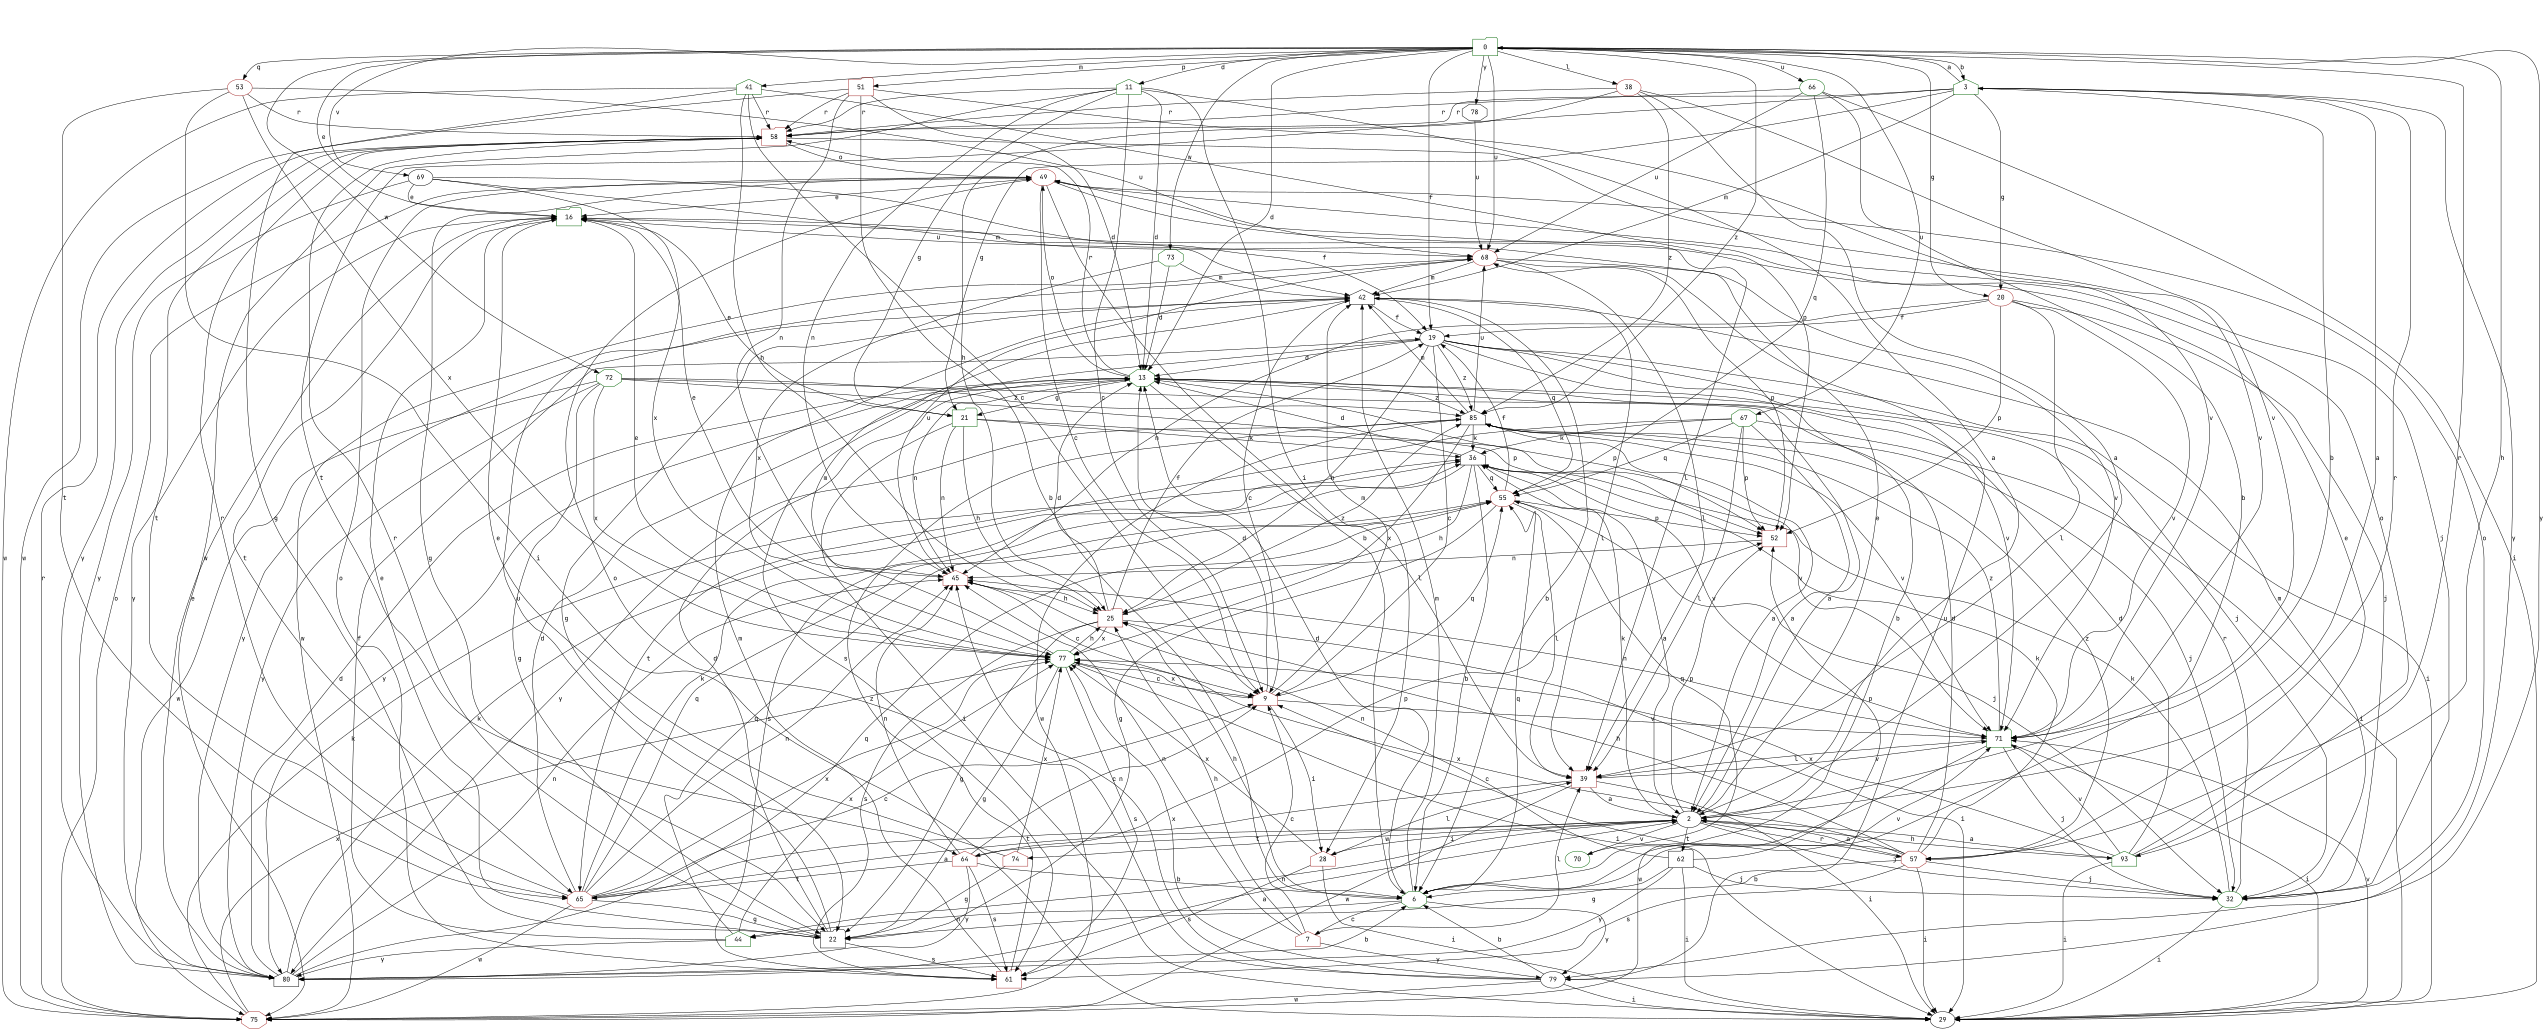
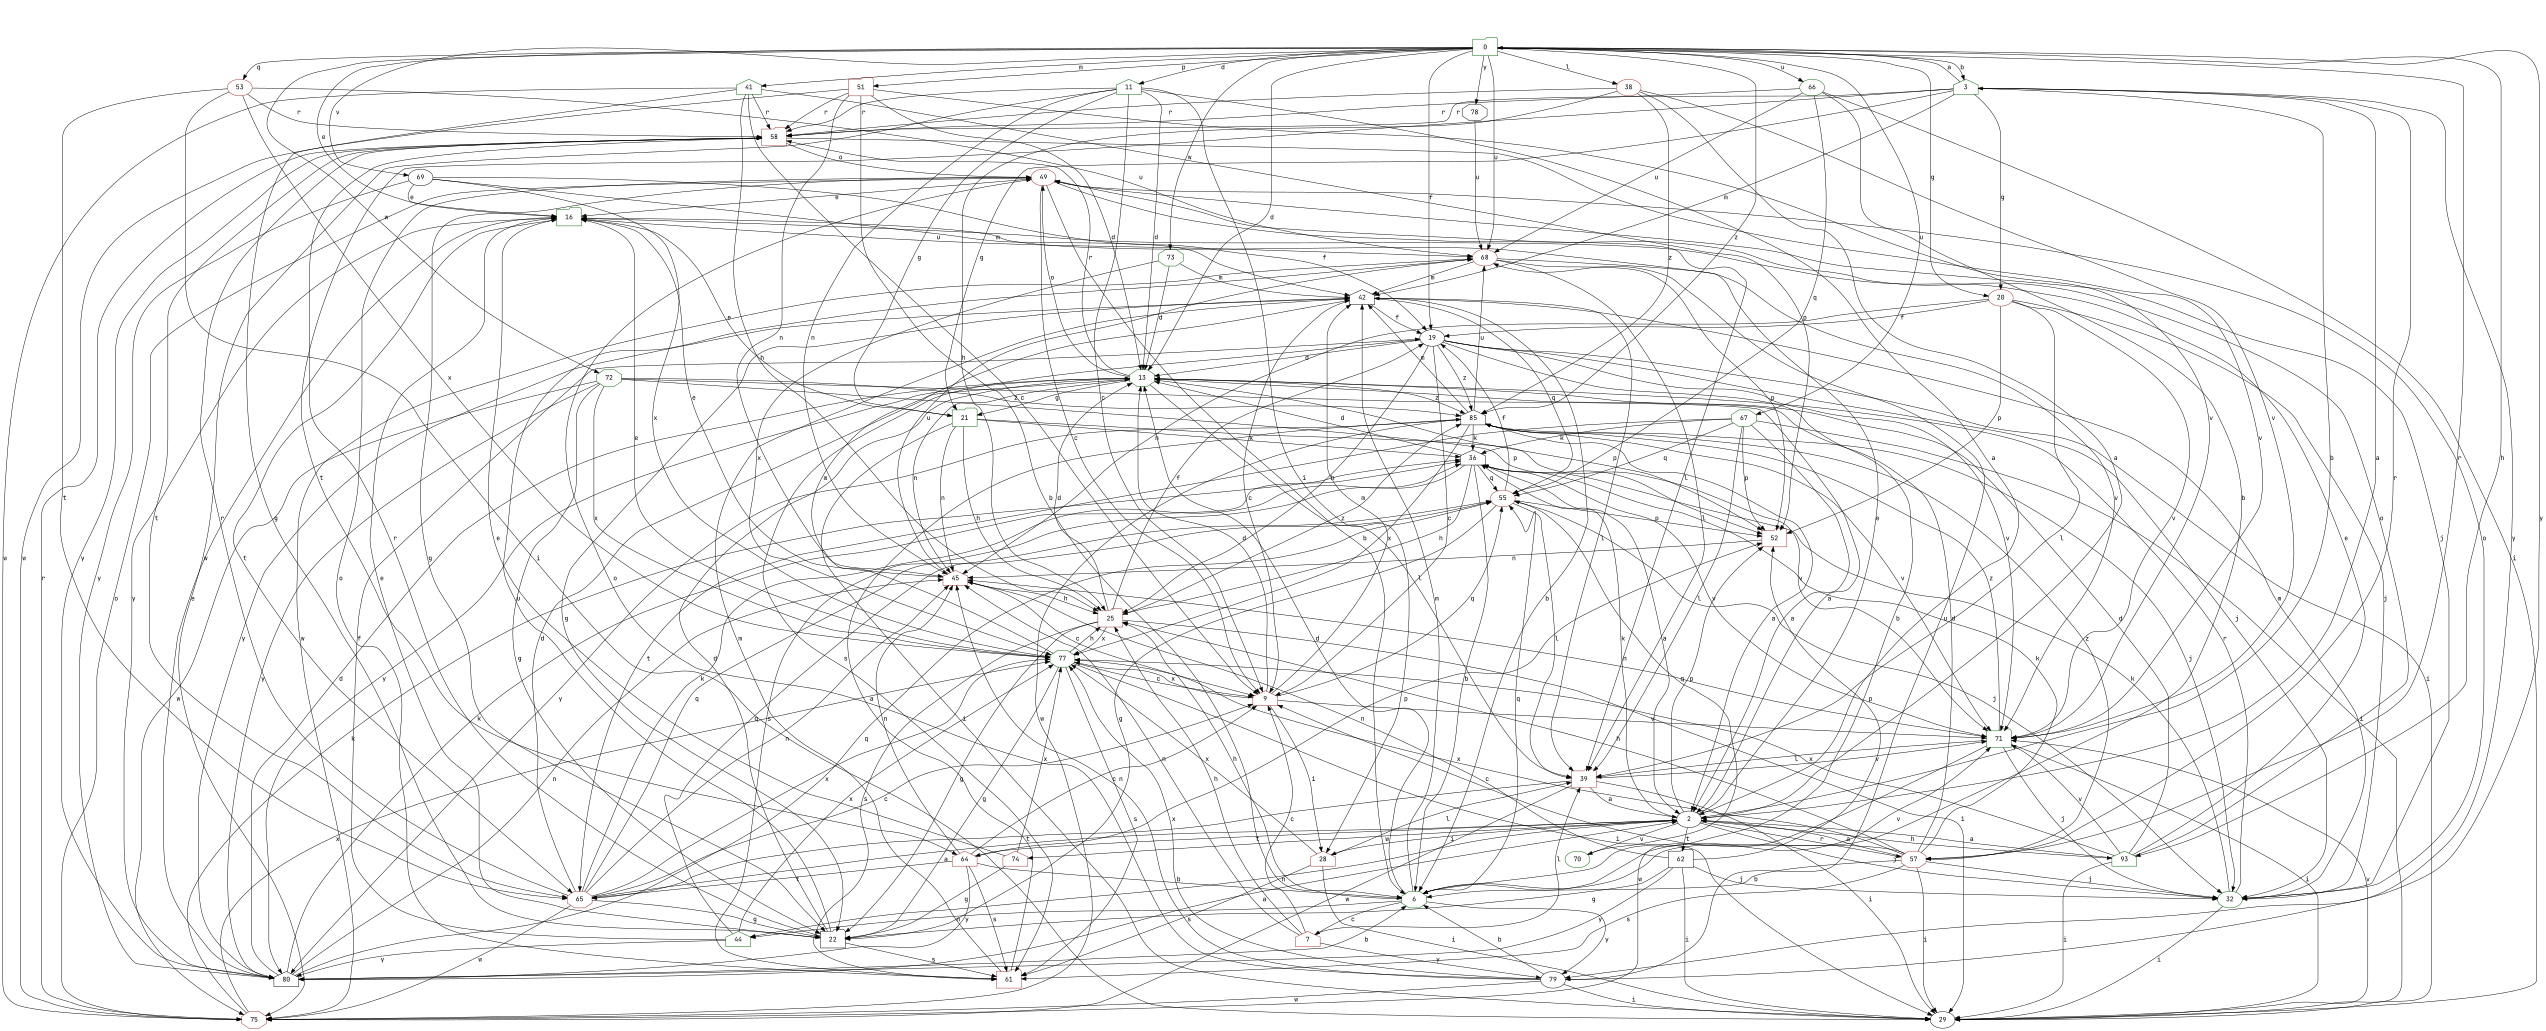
(872, 699) -> (872, 699)
